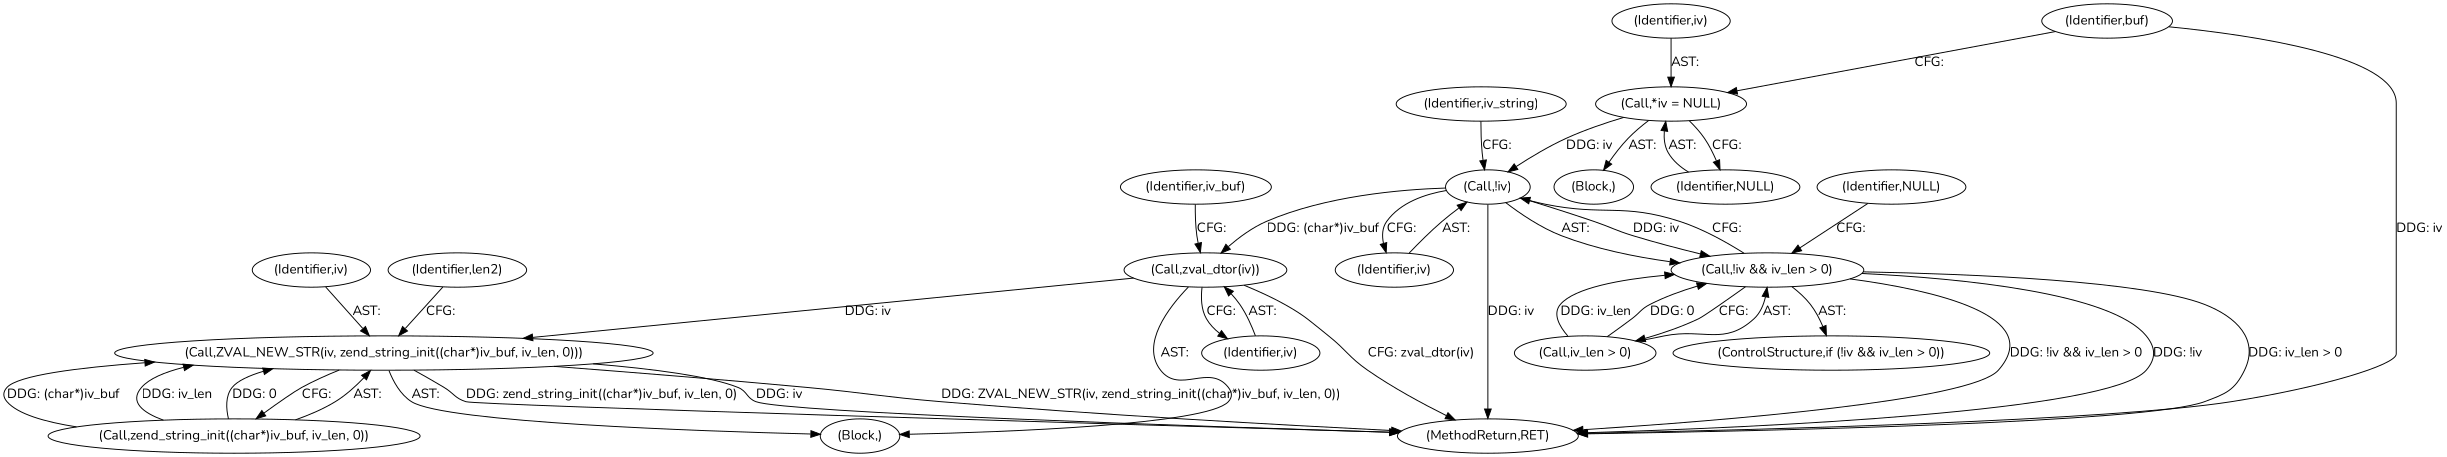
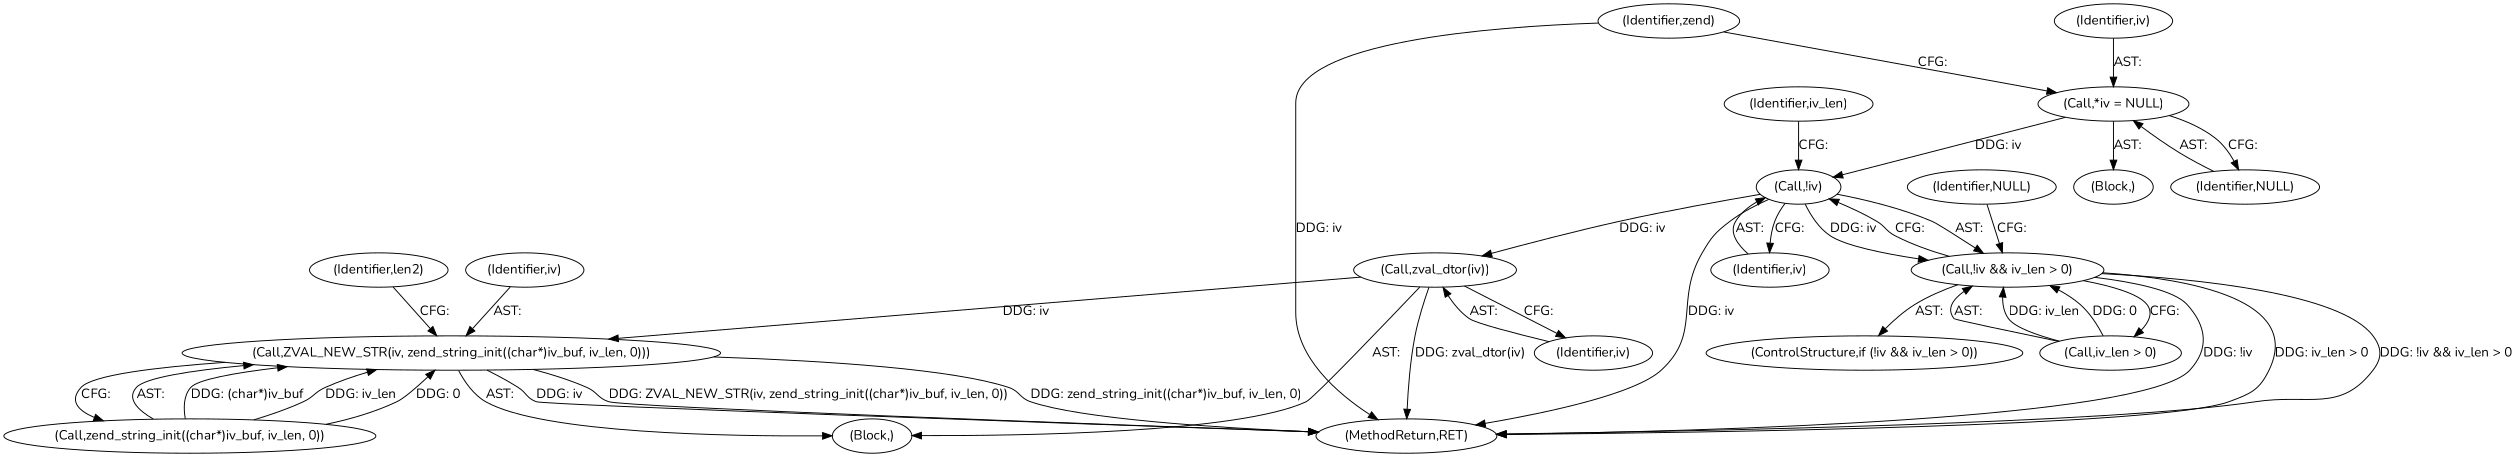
(2107, 21) -> (1669, 21)
(1481, 104) -> (1799, 104)
(1196, 187) -> none
(1323, 229) -> (1643, 229)
(1421, 353) -> (1470, 353)
